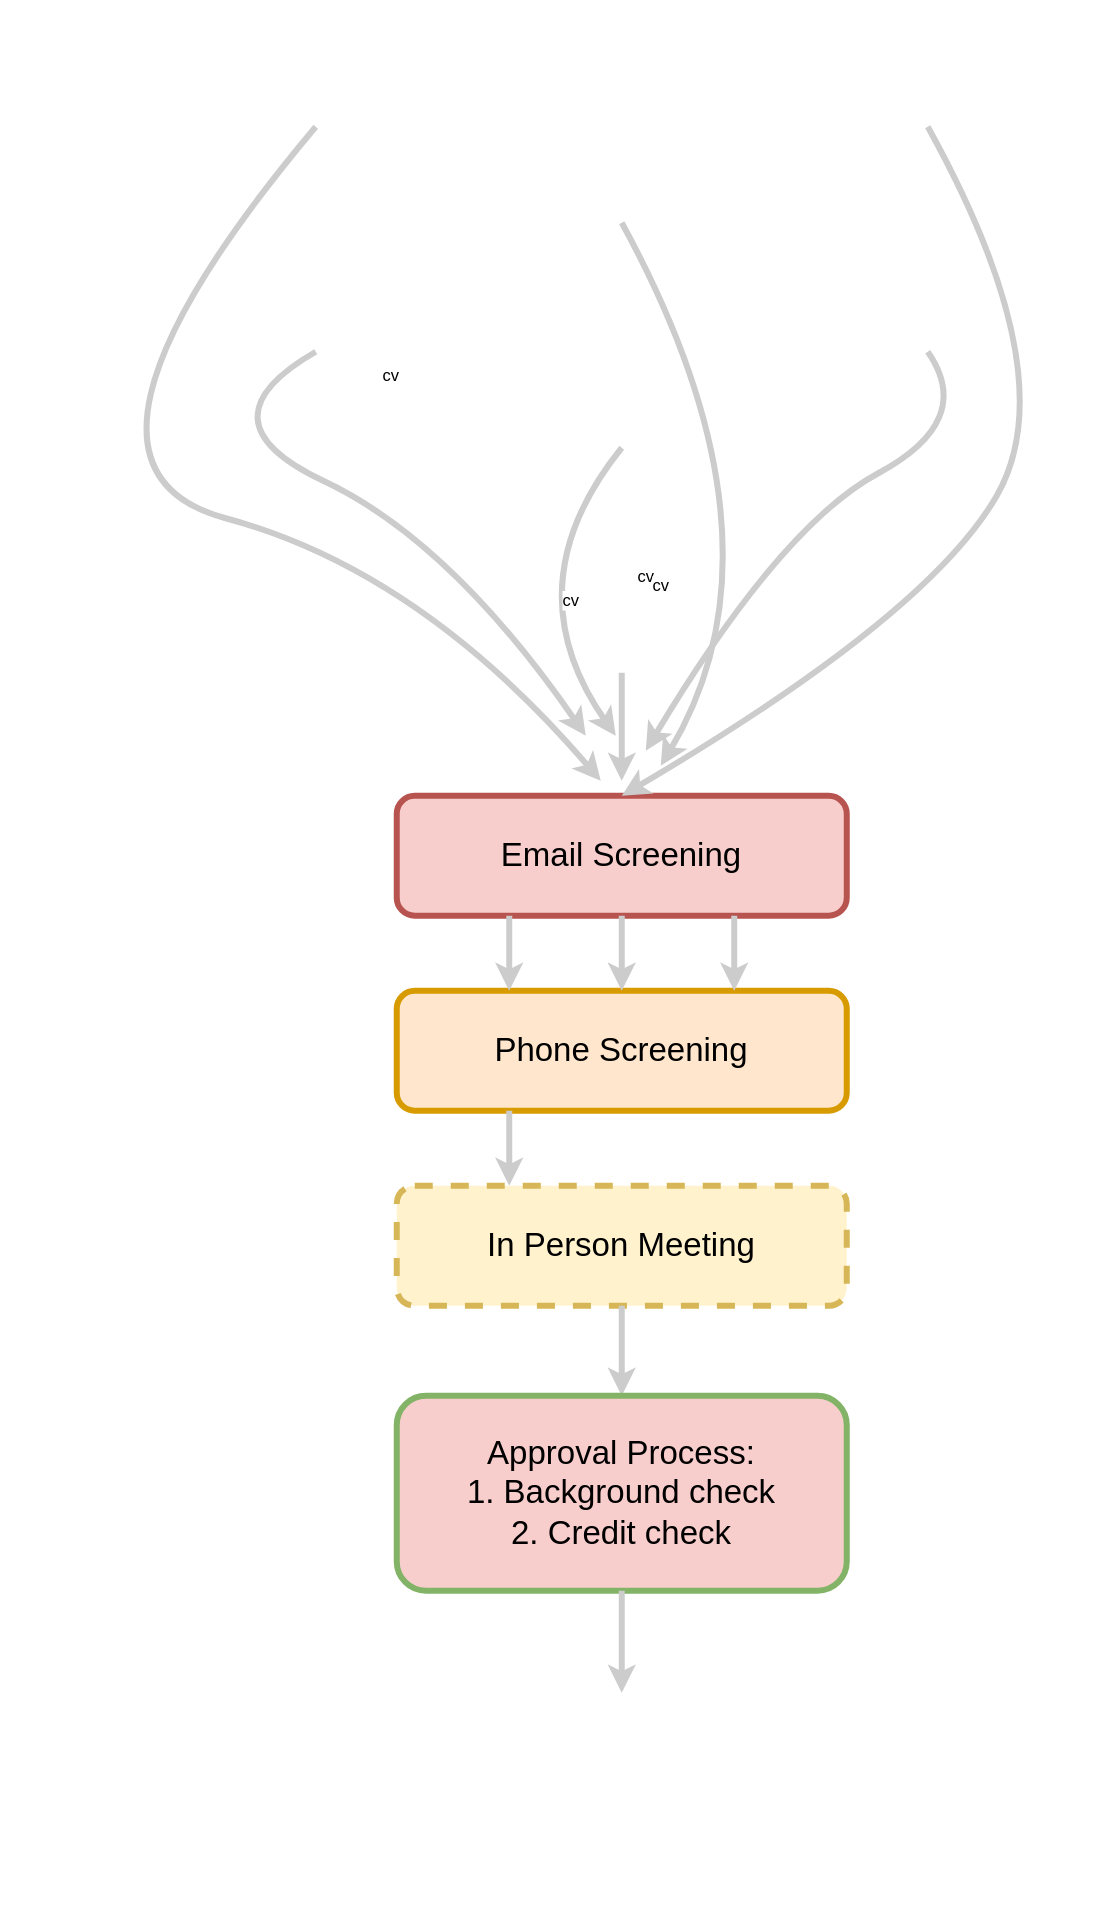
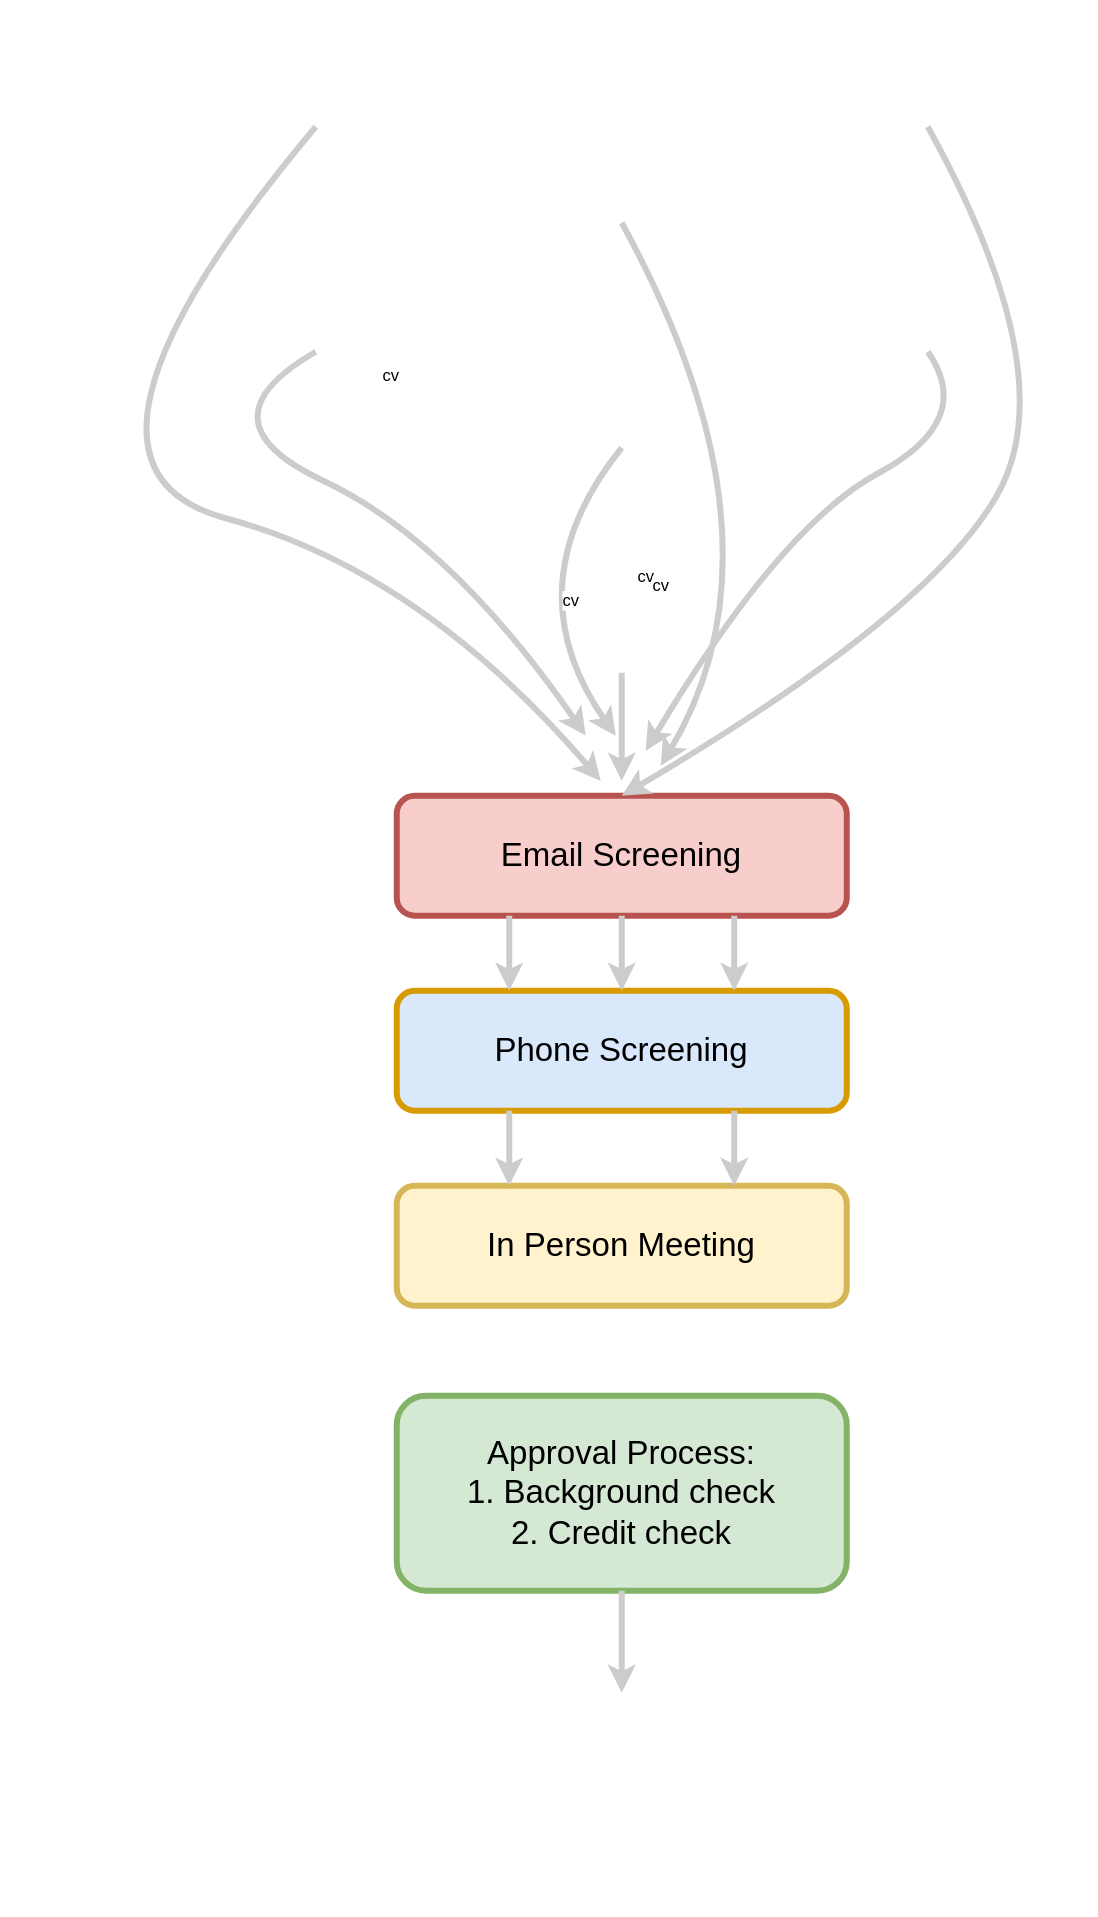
(622, 1051) -> (622, 1051)
none -> (734, 1113)
(622, 1246) -> (622, 1246)
(622, 1308) -> none
(622, 1493) -> (622, 1493)
